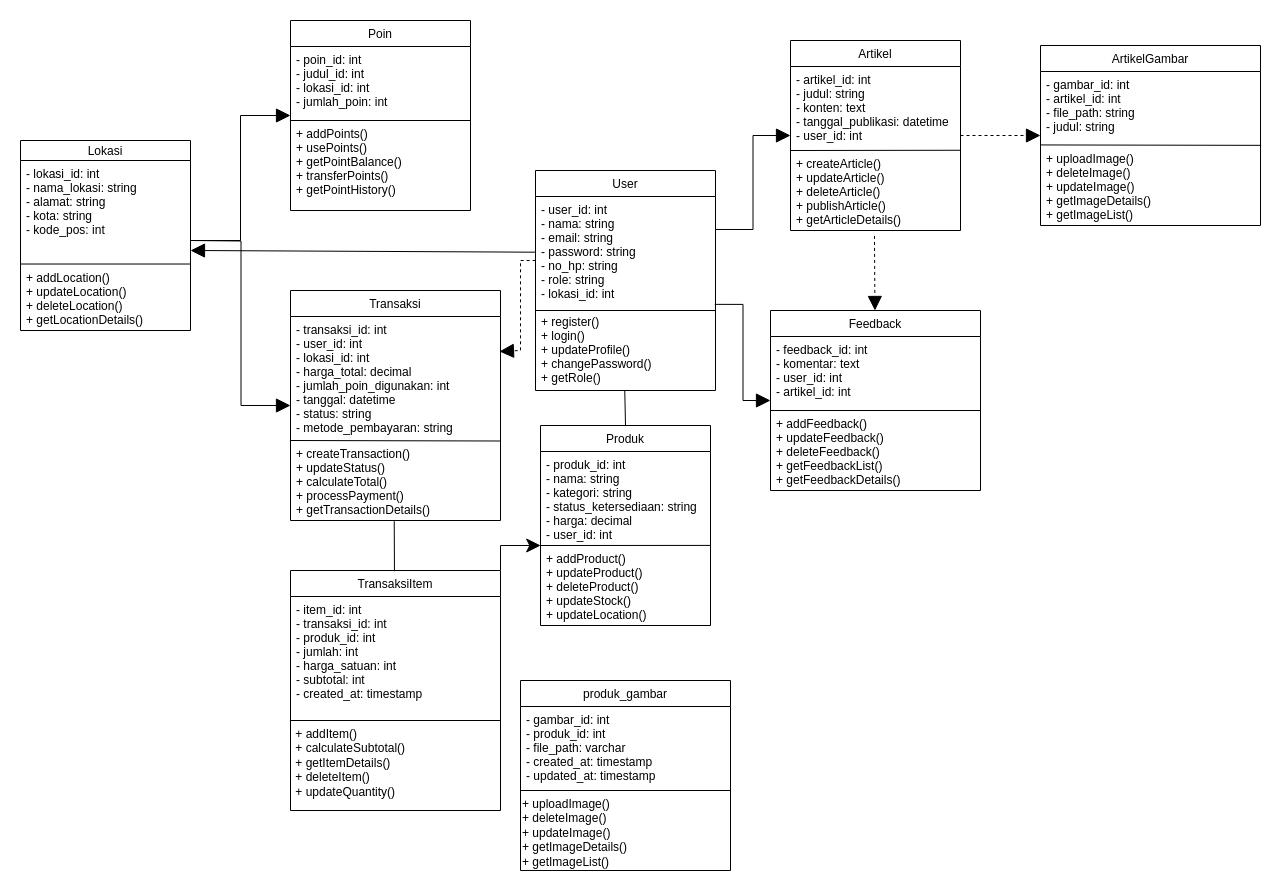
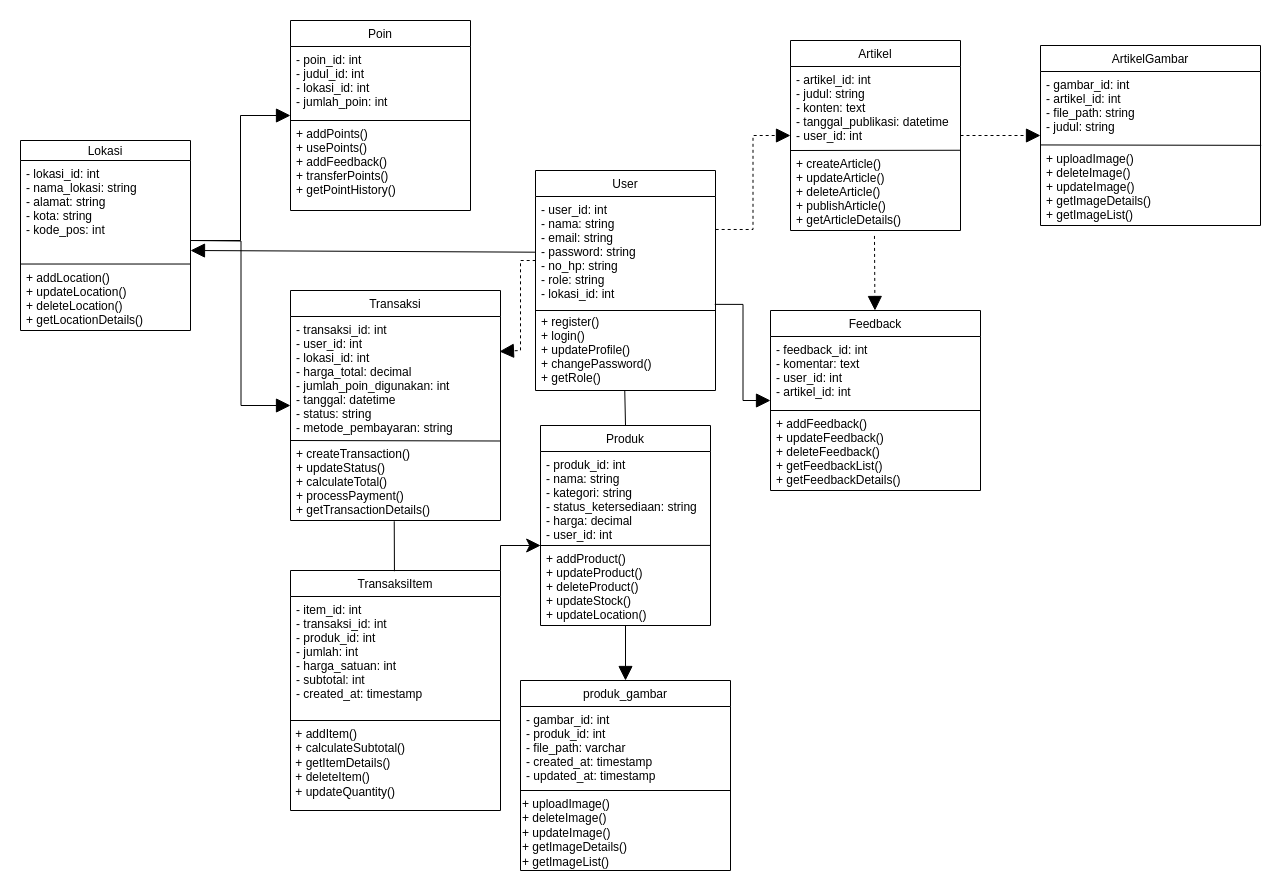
(337, 134) -> (337, 134)
(753, 190) -> (753, 190)
none -> (626, 646)
